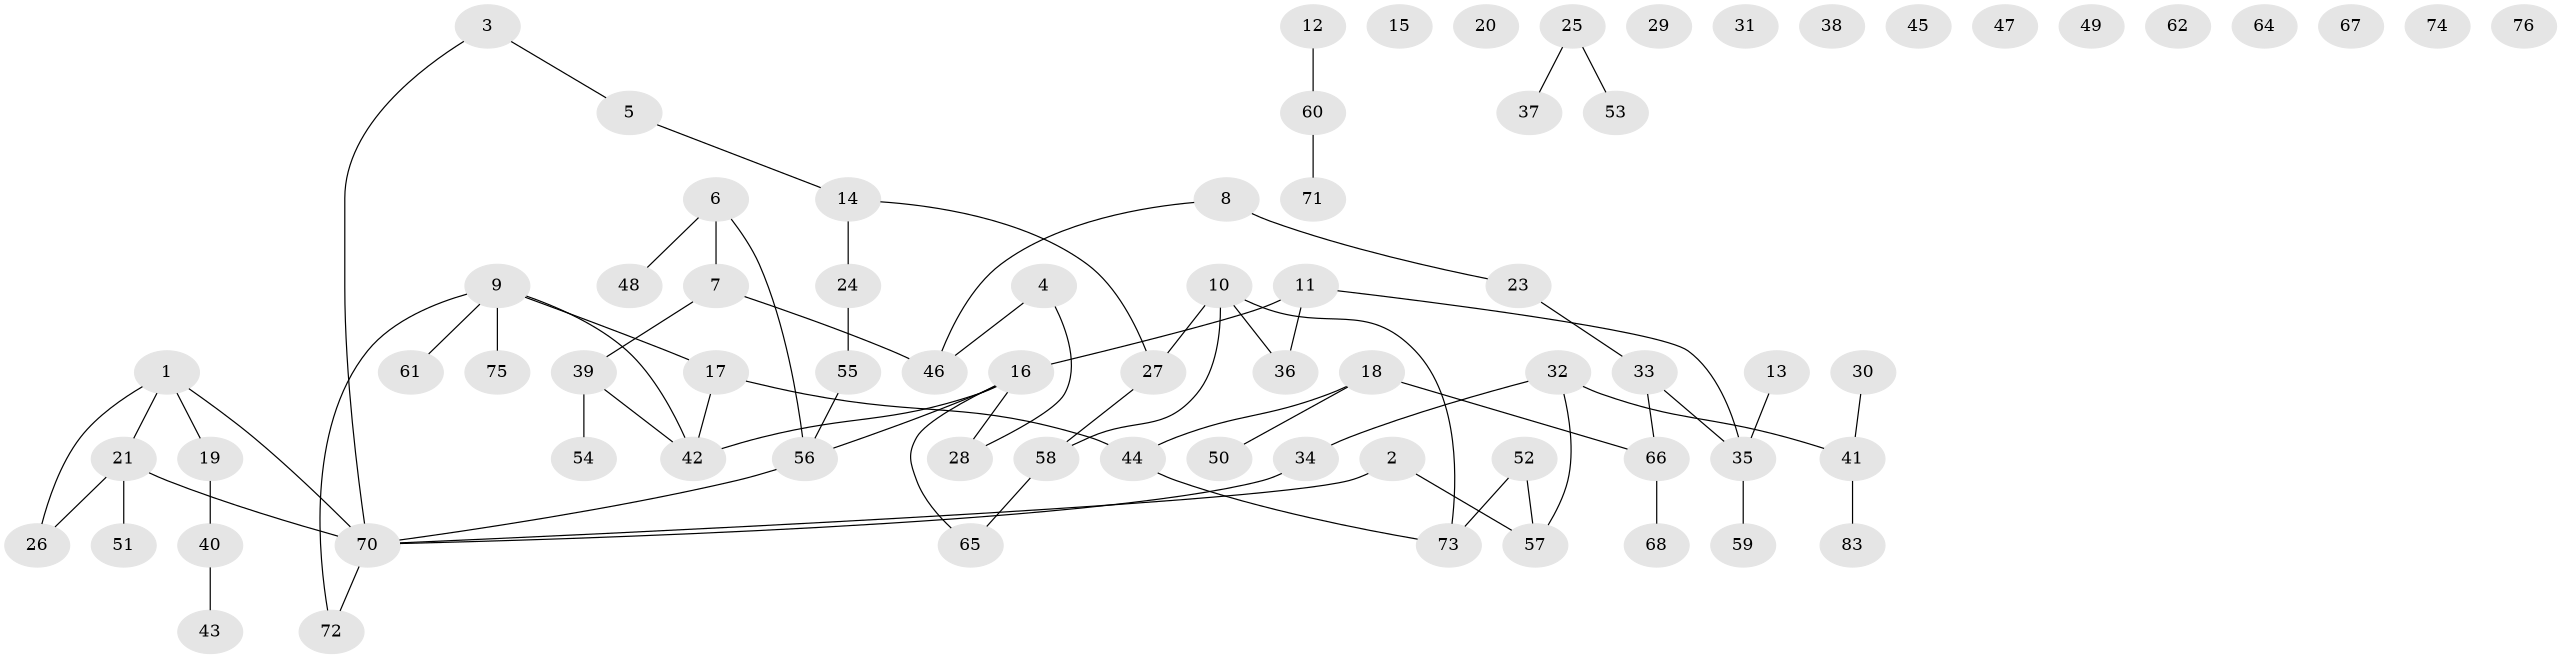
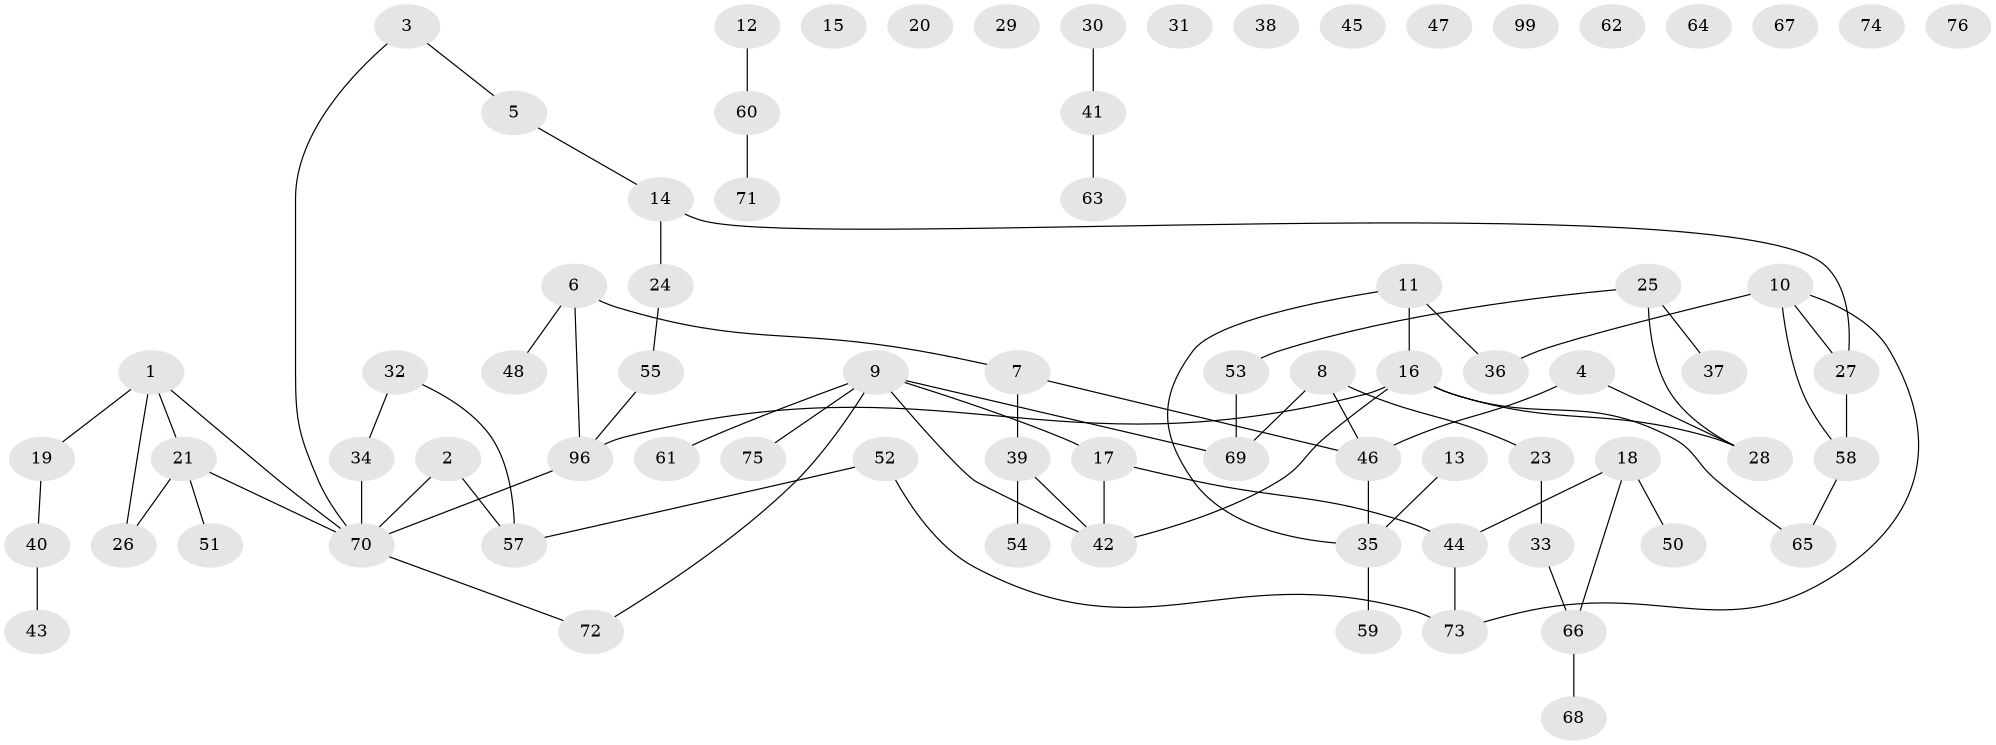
(2092, 26) -> (1526, 26)
none -> (1669, 391)
(1685, 408) -> (1368, 502)
(1715, 422) -> none
(805, 459) -> (580, 459)
none -> (1236, 459)
(1853, 545) -> (1093, 199)
